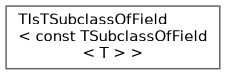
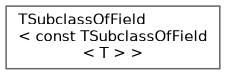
(113, 37) -> (113, 37)
